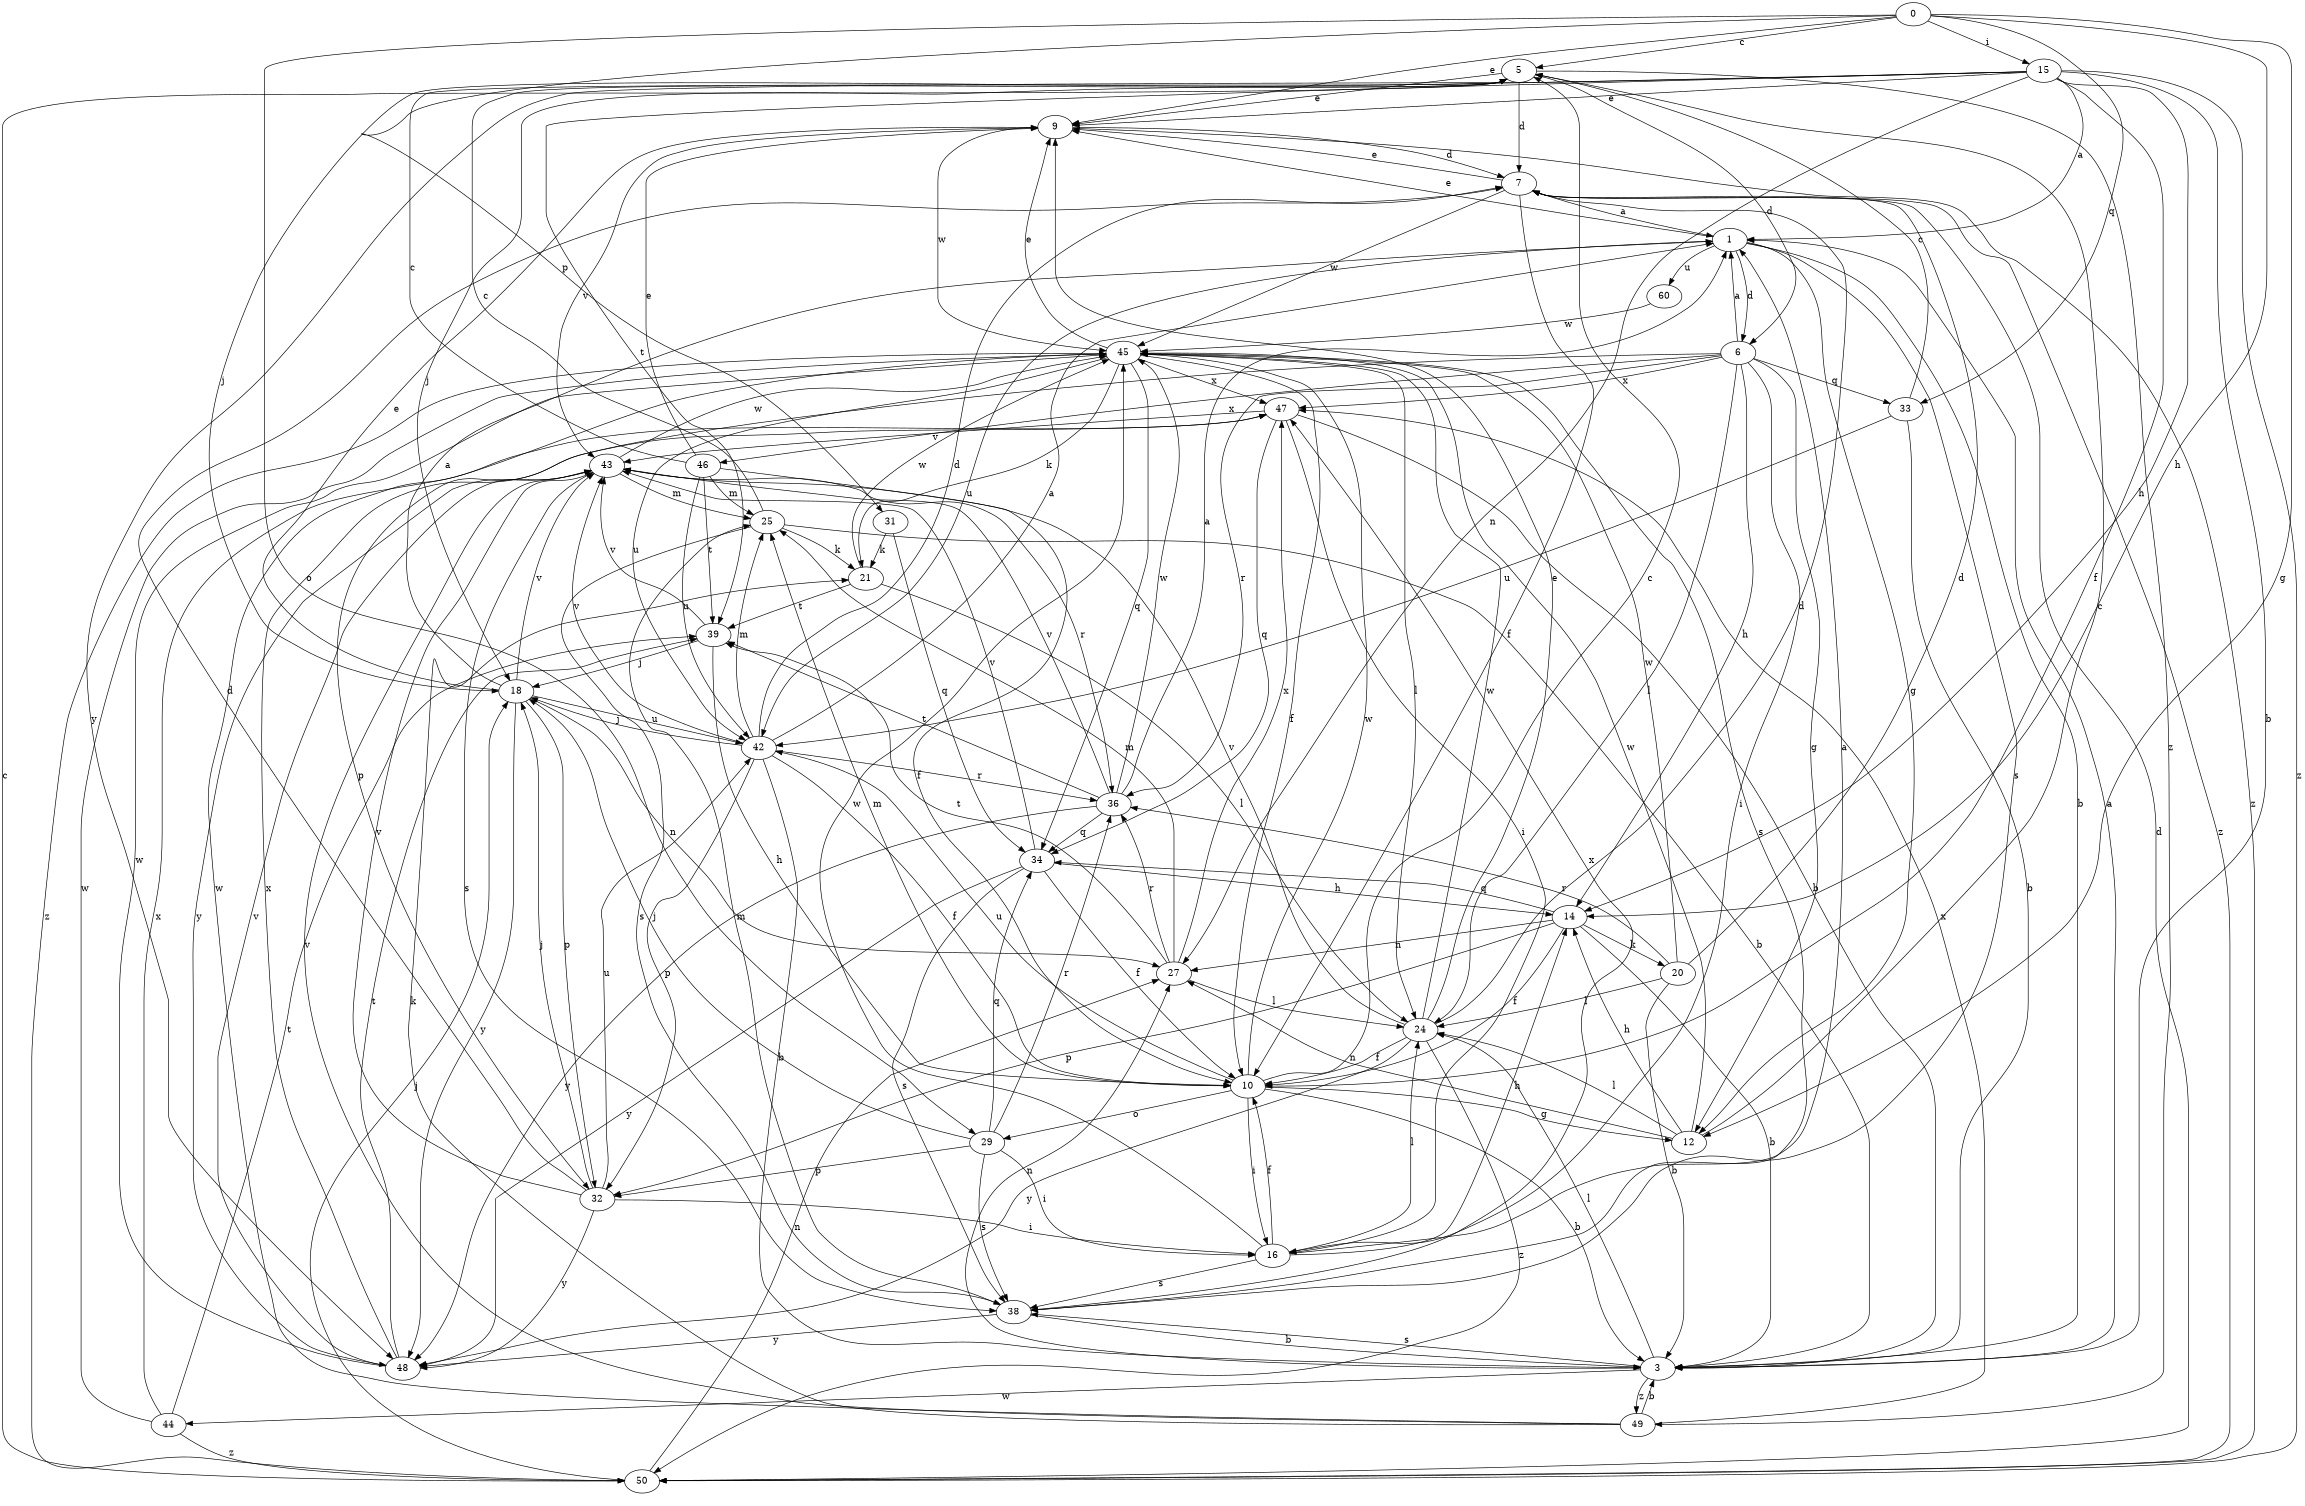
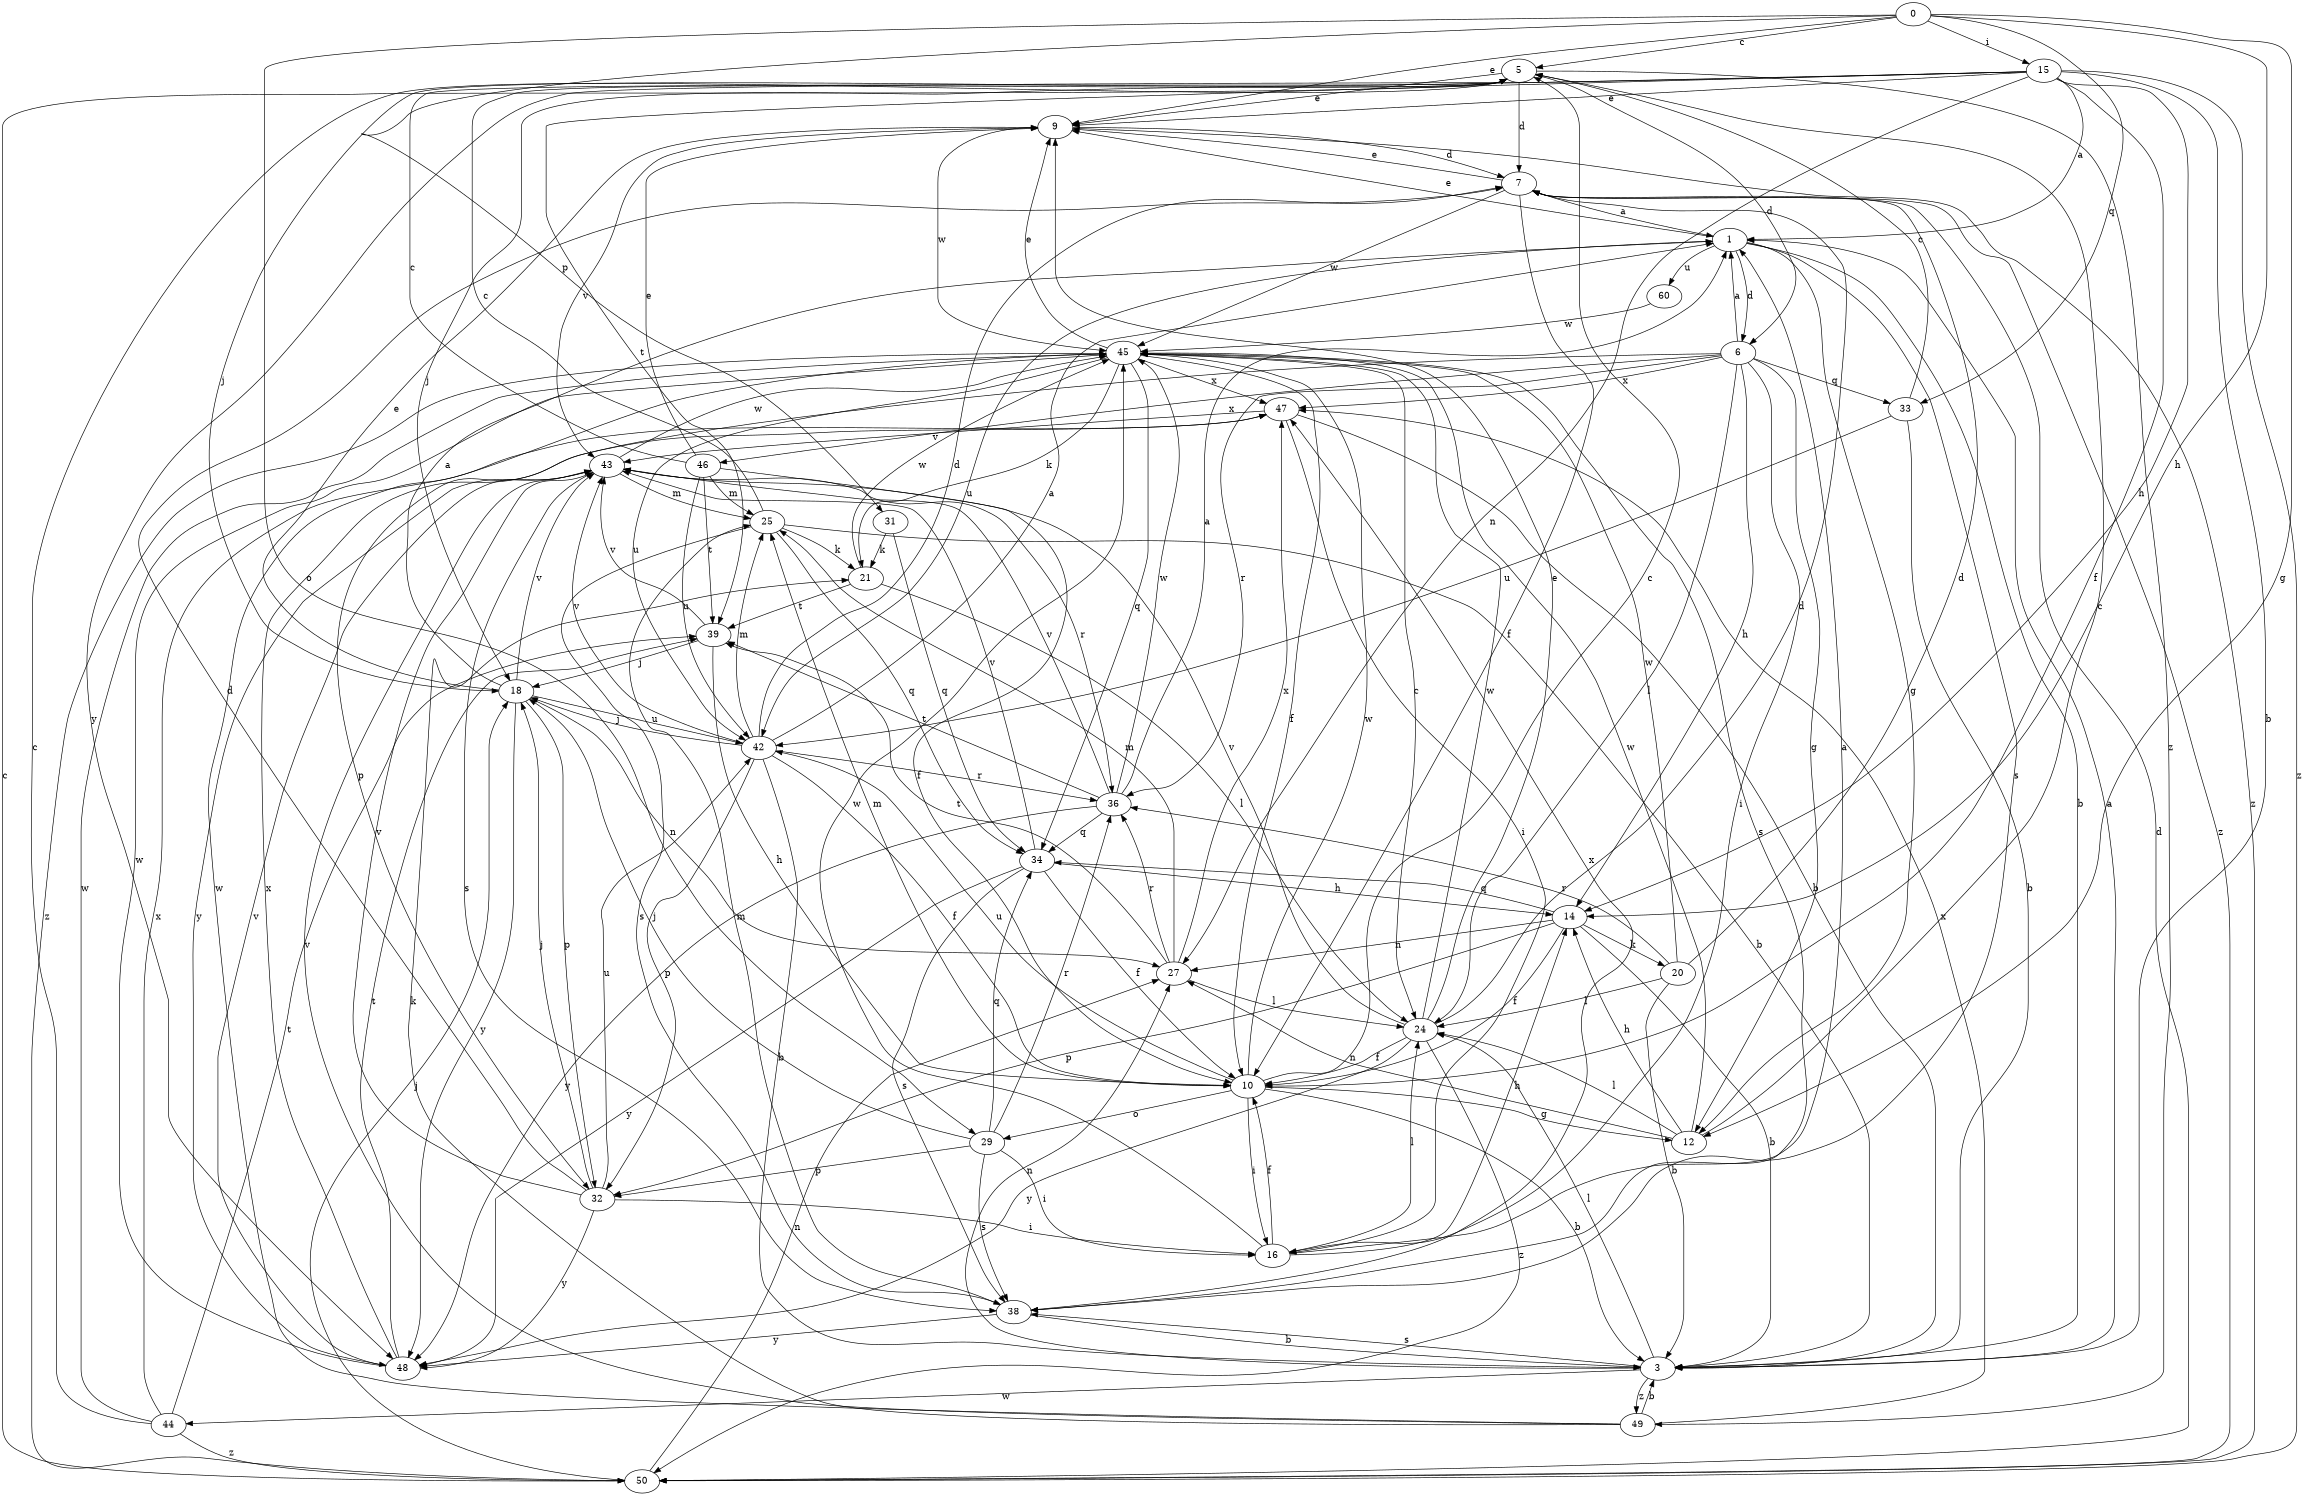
none -> (223, 219)
(1416, 691) -> (1416, 691)
(1268, 692) -> (902, 690)
(1146, 1283) -> none
